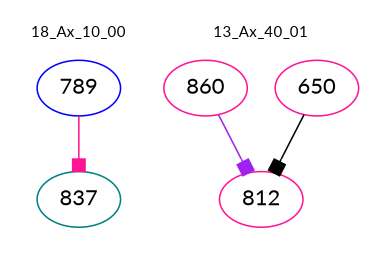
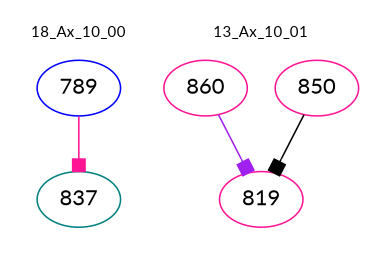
(261, 33) -> (261, 33)
(317, 88) -> (317, 88)
(261, 199) -> (261, 199)
